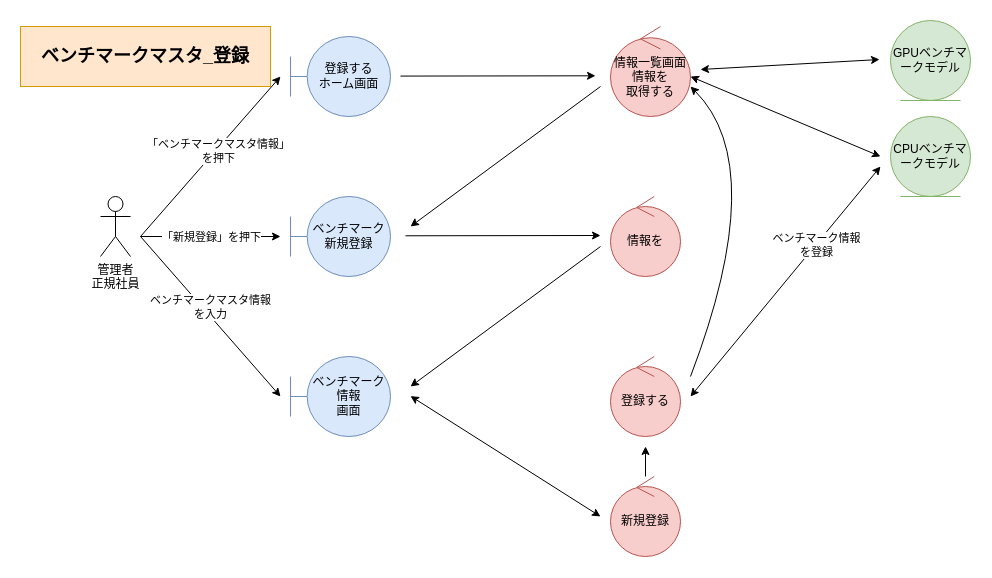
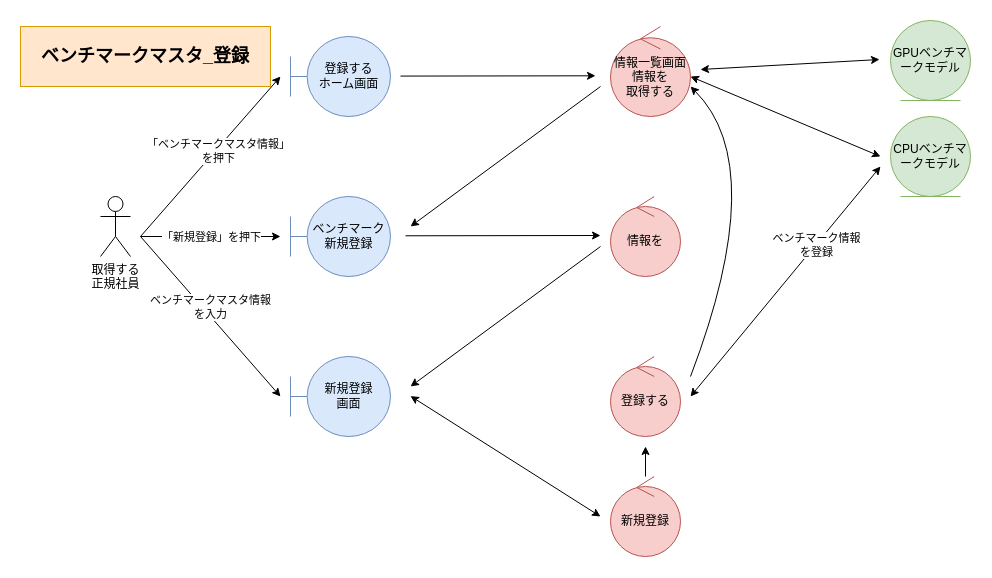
(116, 278) -> (116, 278)
(349, 397) -> (349, 397)
